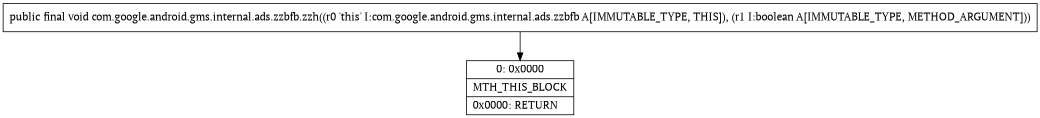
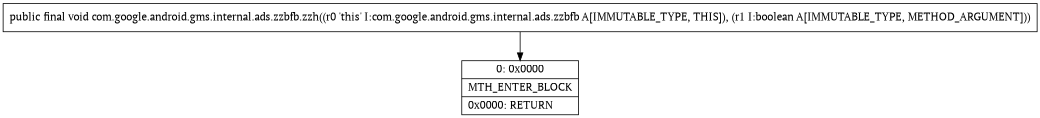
(520, 87) -> (520, 87)
